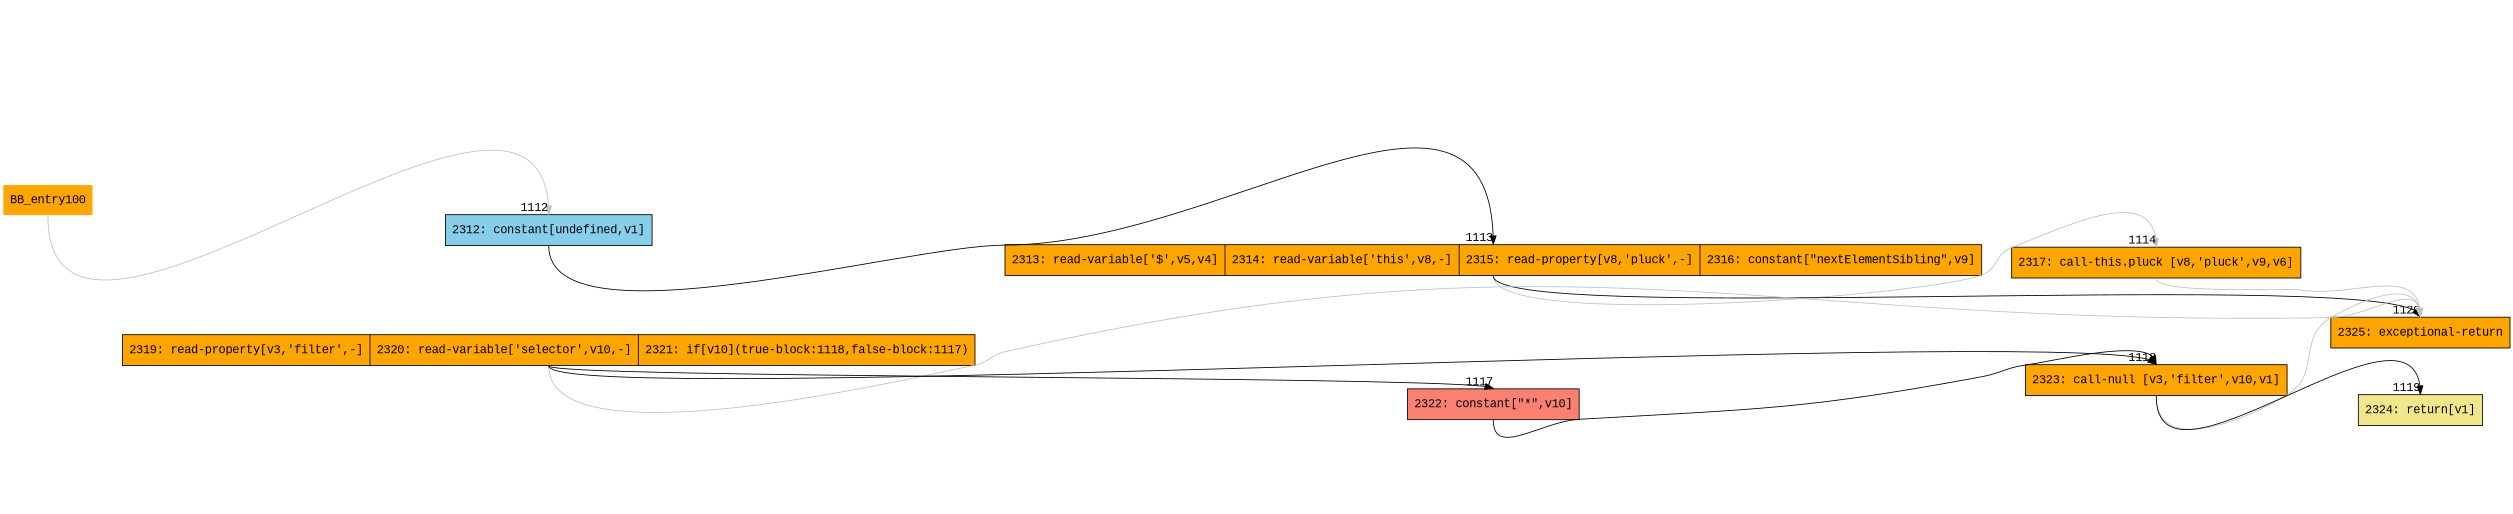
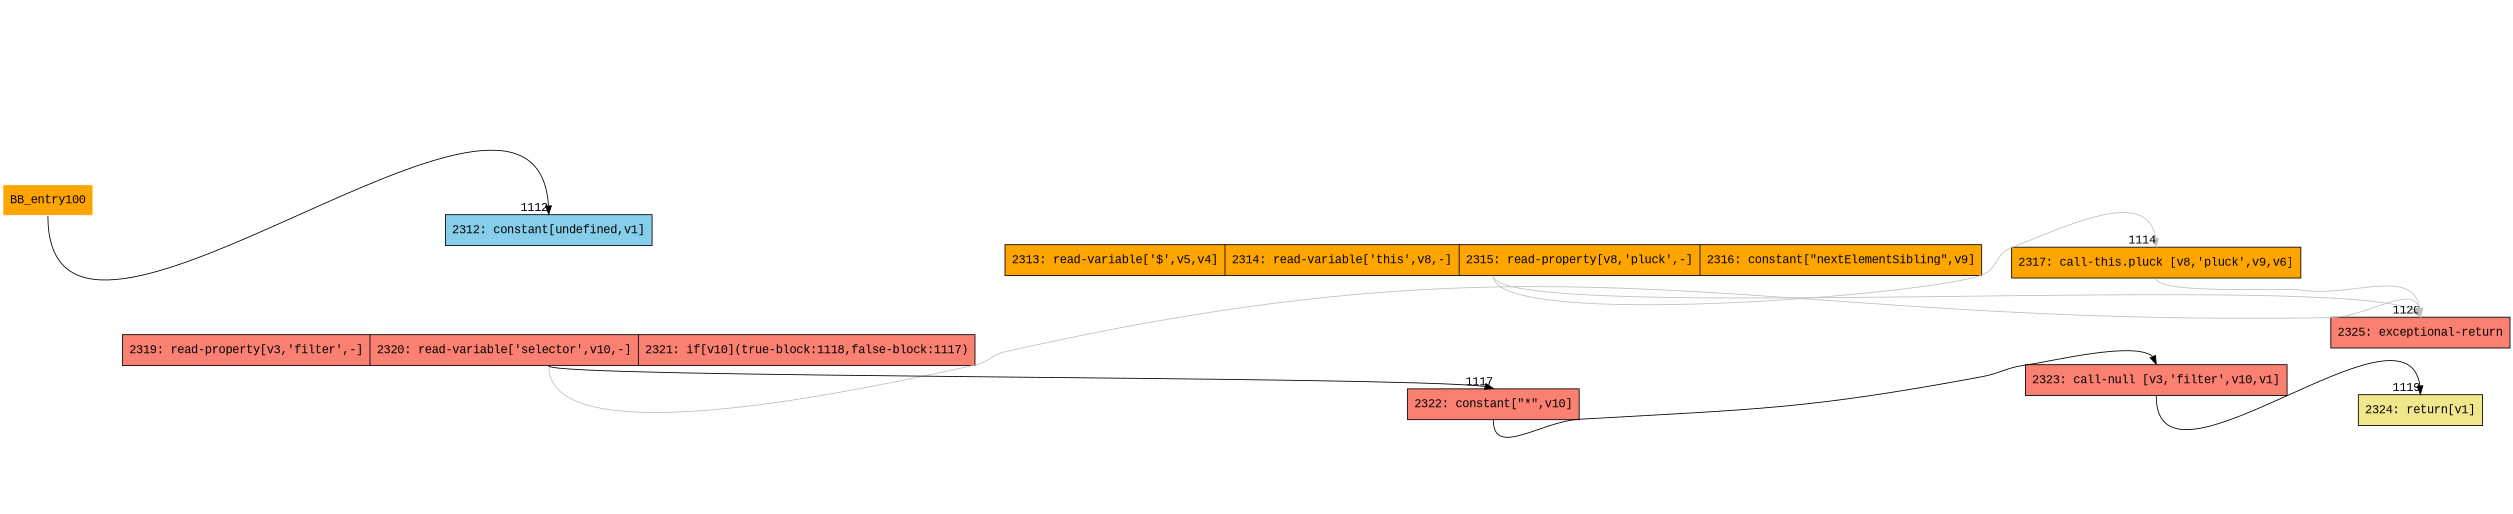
(295, 217) -> (295, 217)
(1043, 241) -> none
(1953, 296) -> (1953, 296)
(2420, 333) -> (2420, 333)
(549, 350) -> (549, 350)
(1349, 365) -> none
(2156, 380) -> (2156, 380)
(2299, 384) -> none
